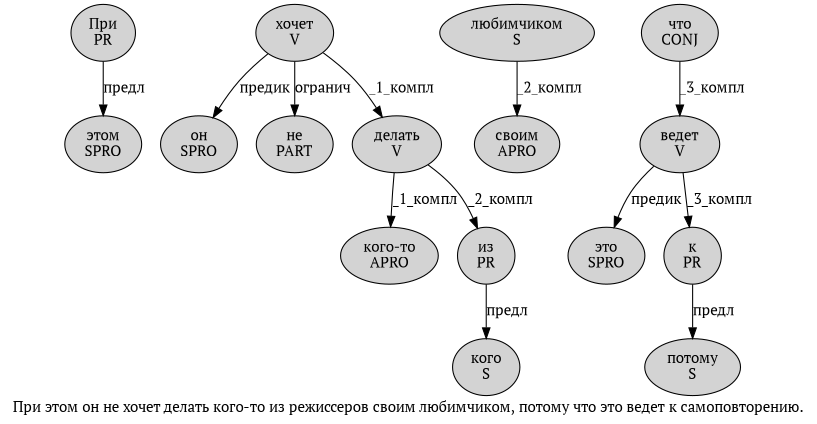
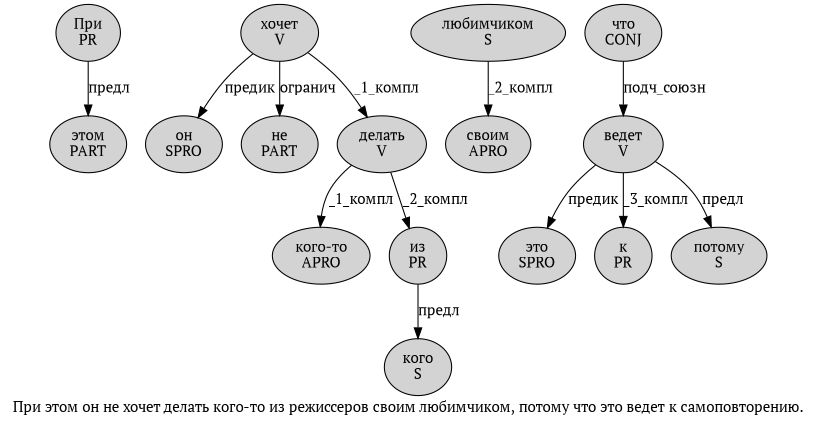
(712, 89) -> (665, 89)
(103, 144) -> (88, 144)
(693, 306) -> (686, 185)
